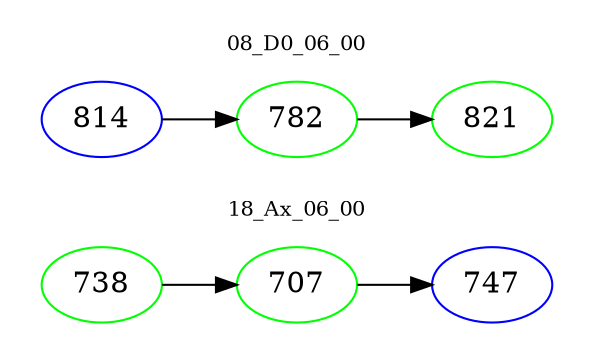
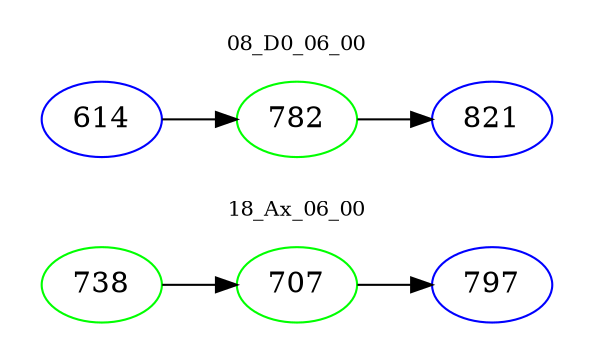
(102, 119) -> (102, 119)
(492, 119) -> (492, 119)
(492, 285) -> (492, 285)
